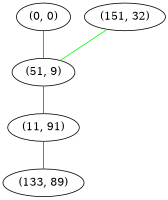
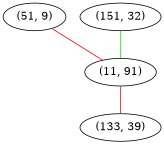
(44, 17) -> none
(84, 45) -> (121, 45)
(44, 183) -> (121, 127)
